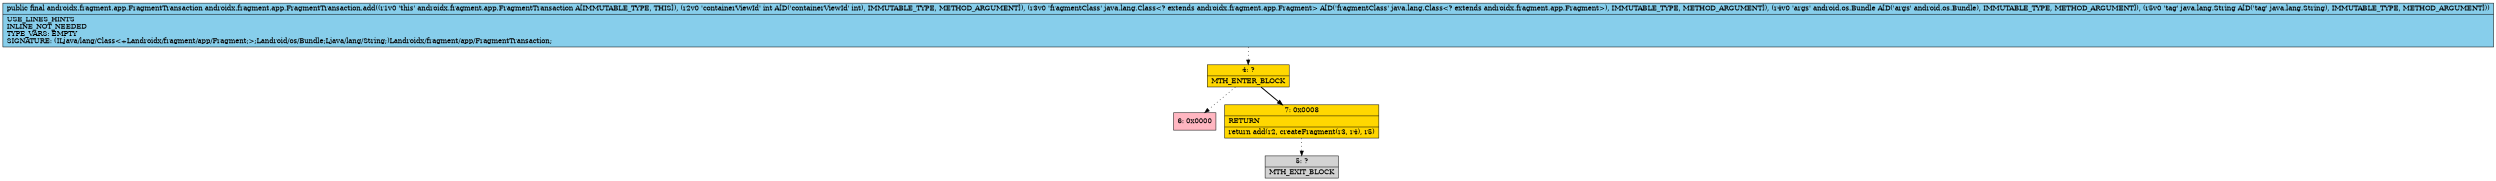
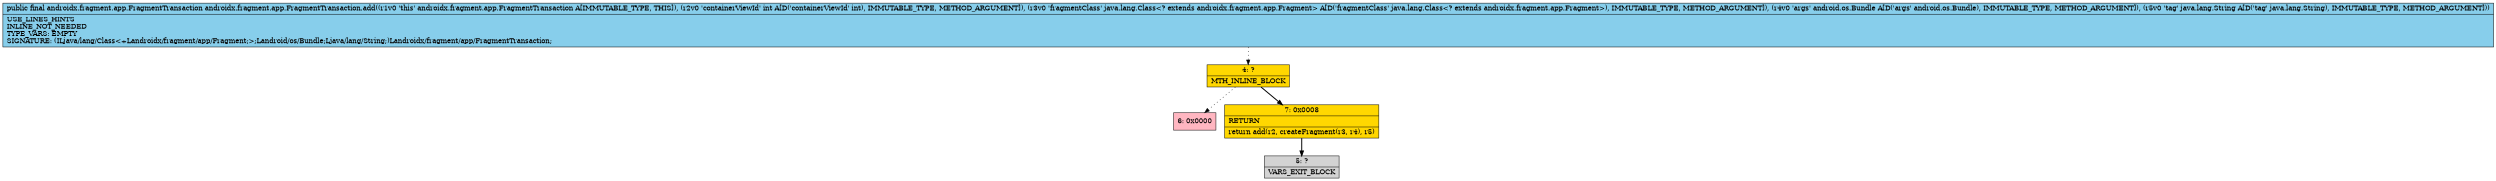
(1248, 81) -> (1248, 81)
(1302, 145) -> (1302, 145)
(1302, 172) -> (1302, 172)
